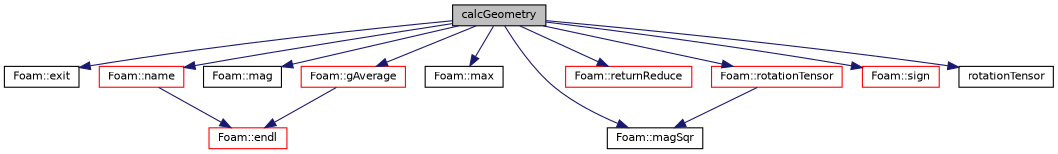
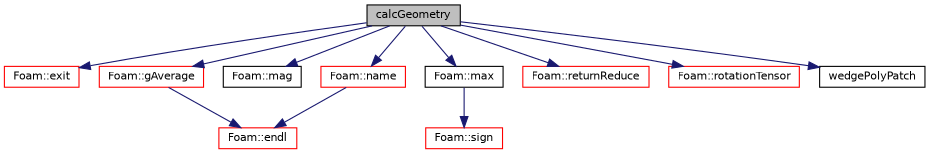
(707, 43) -> (464, 102)
(42, 77) -> (42, 77)
(1006, 77) -> (872, 77)
(655, 138) -> none
